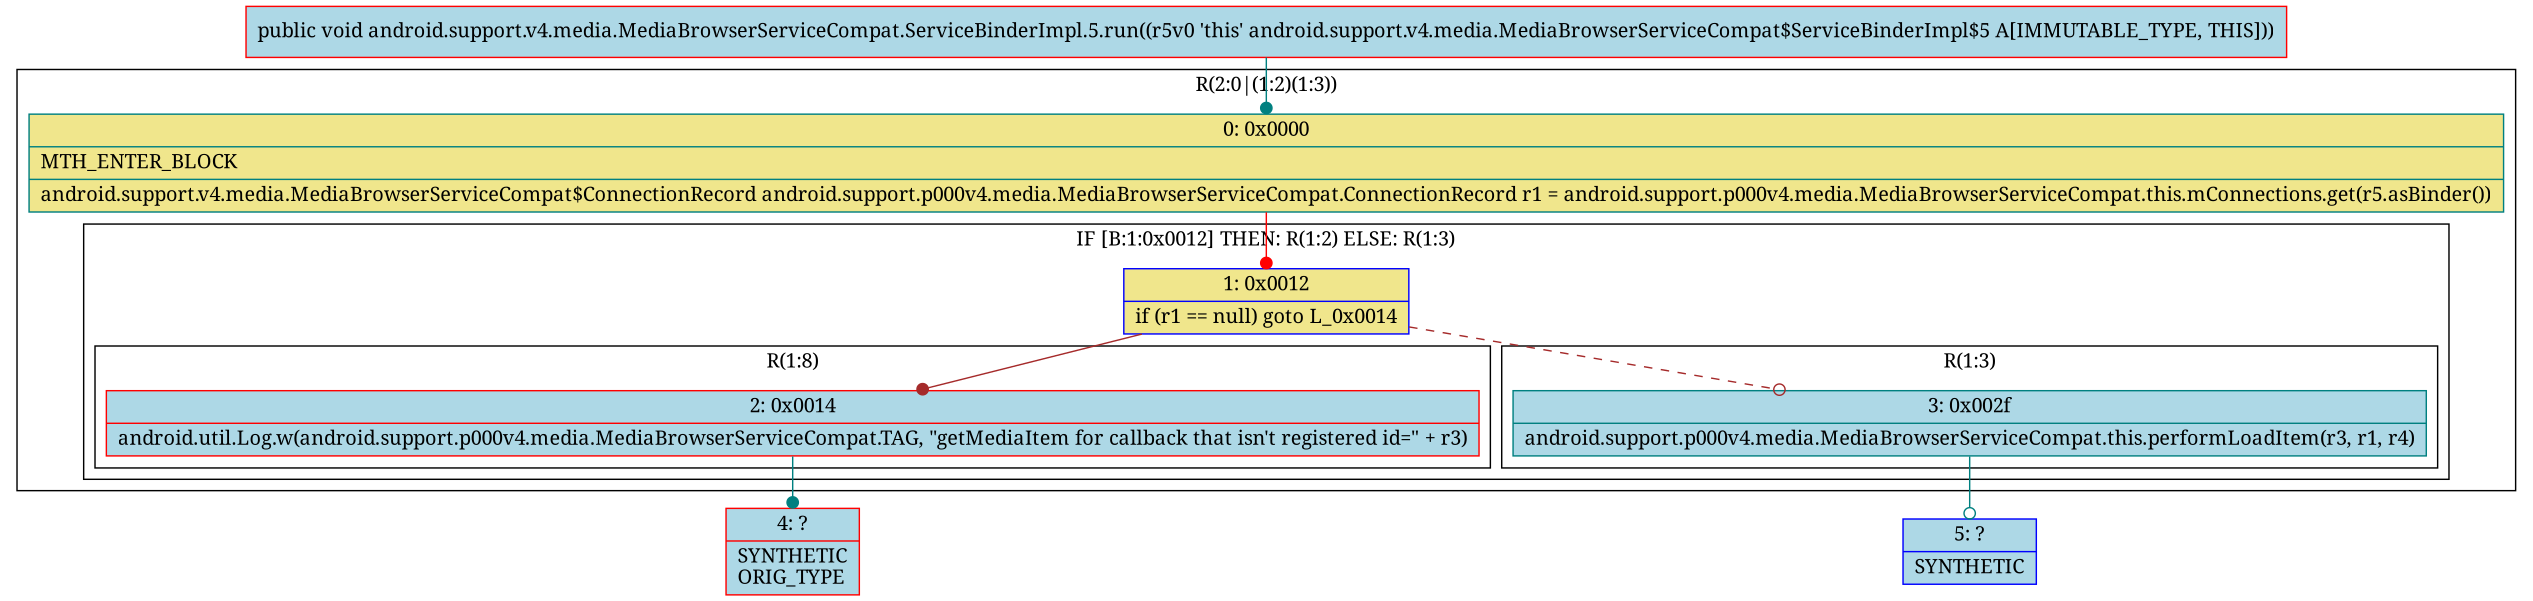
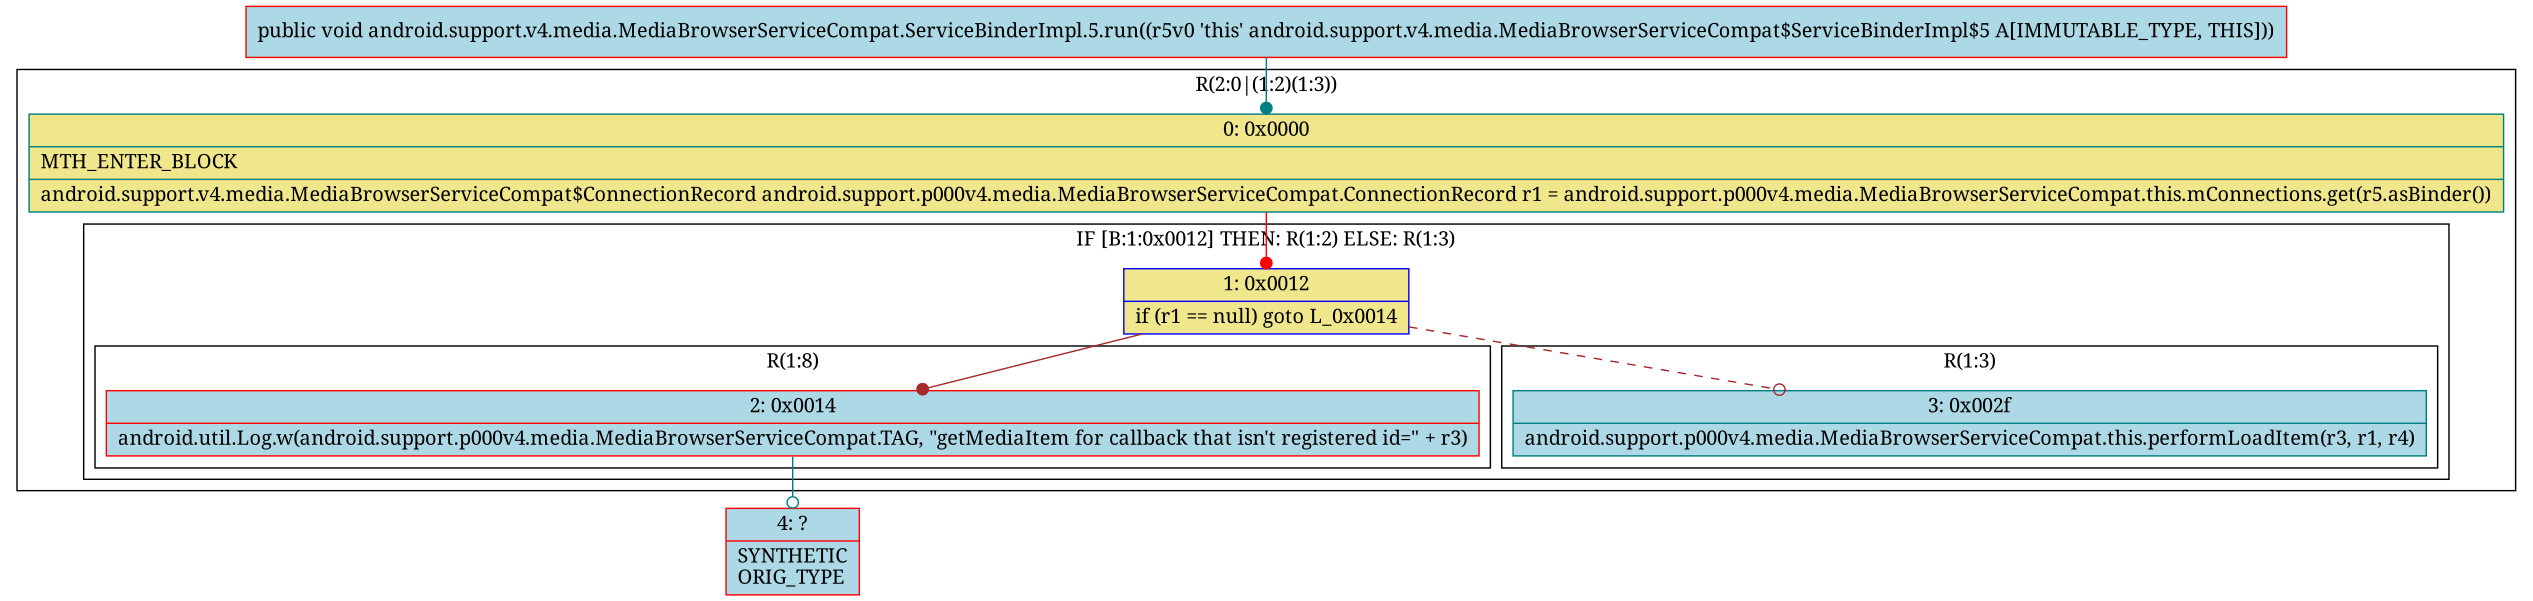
(793, 477) -> (793, 477)
(1970, 552) -> none
